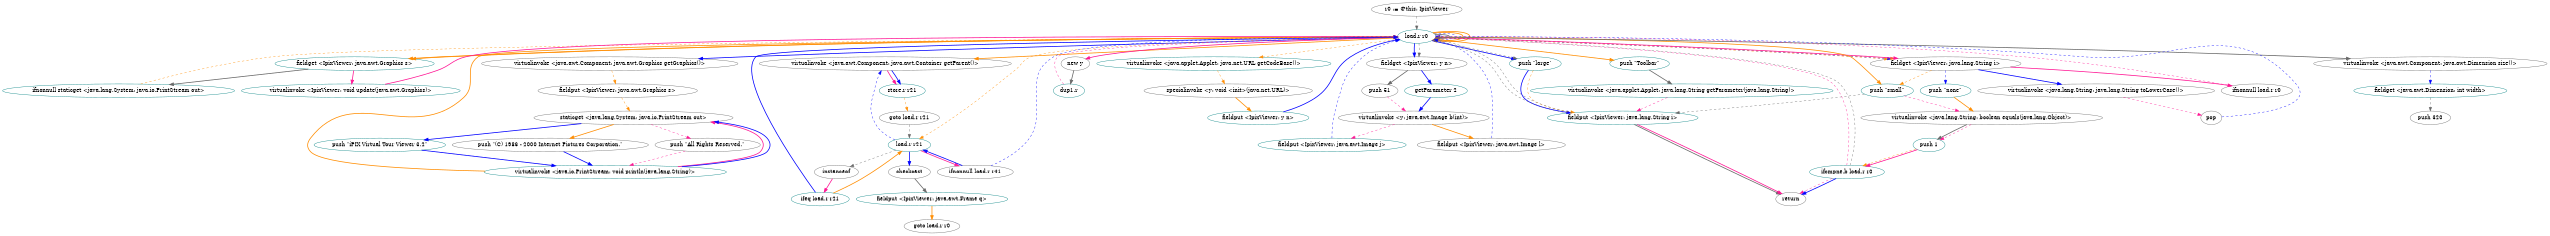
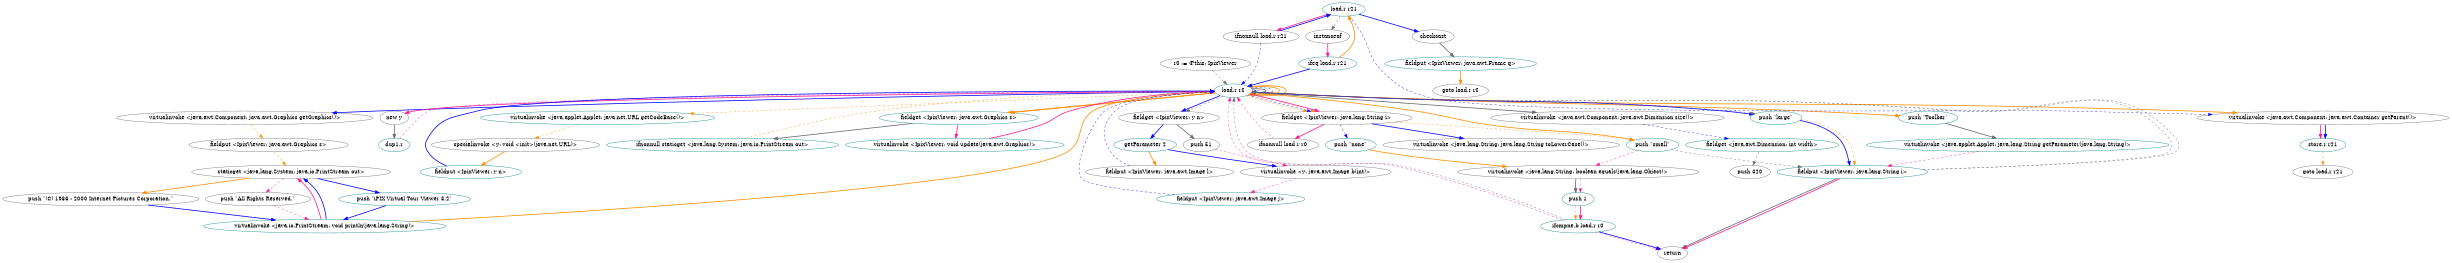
(1059, 52) -> none
(2211, 118) -> none
(909, 130) -> none
(1451, 131) -> (1151, 157)
(975, 172) -> (1261, 37)
